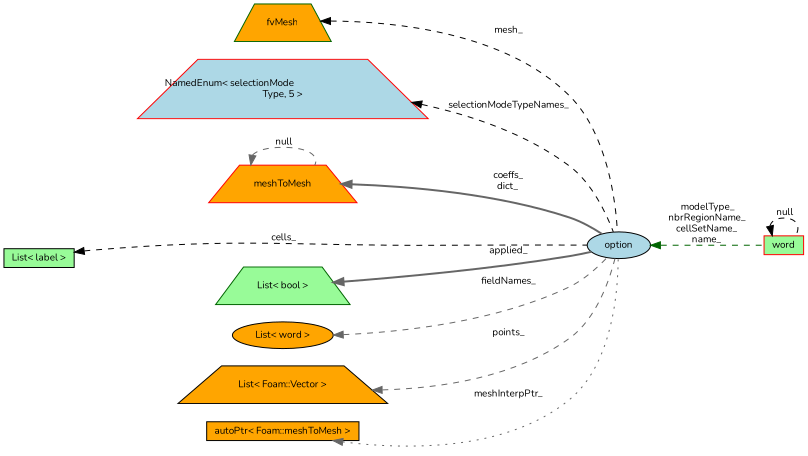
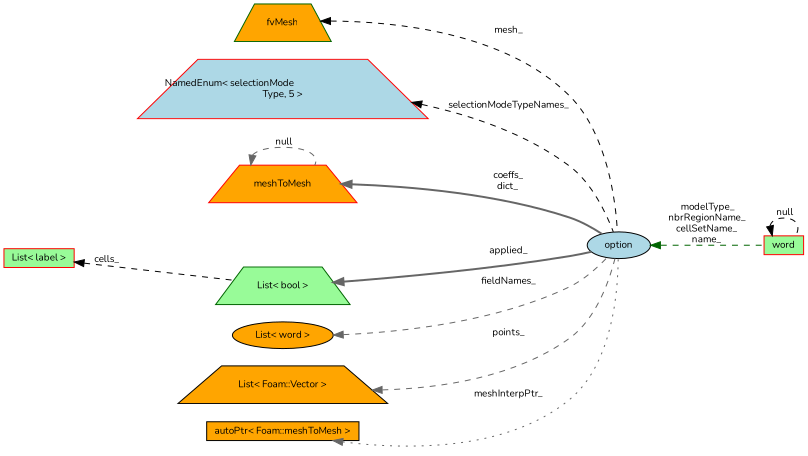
(336, 244) -> (159, 272)
(39, 258) -> (39, 258)
